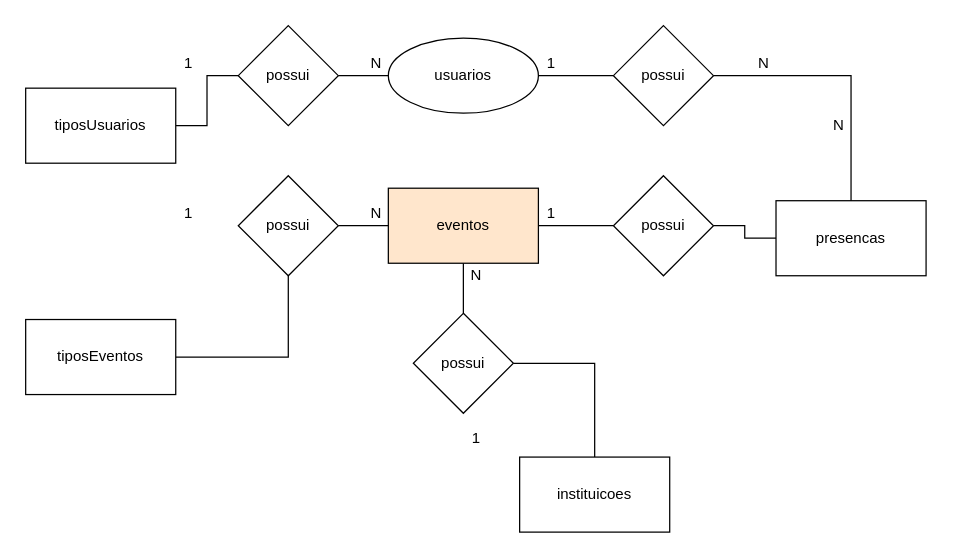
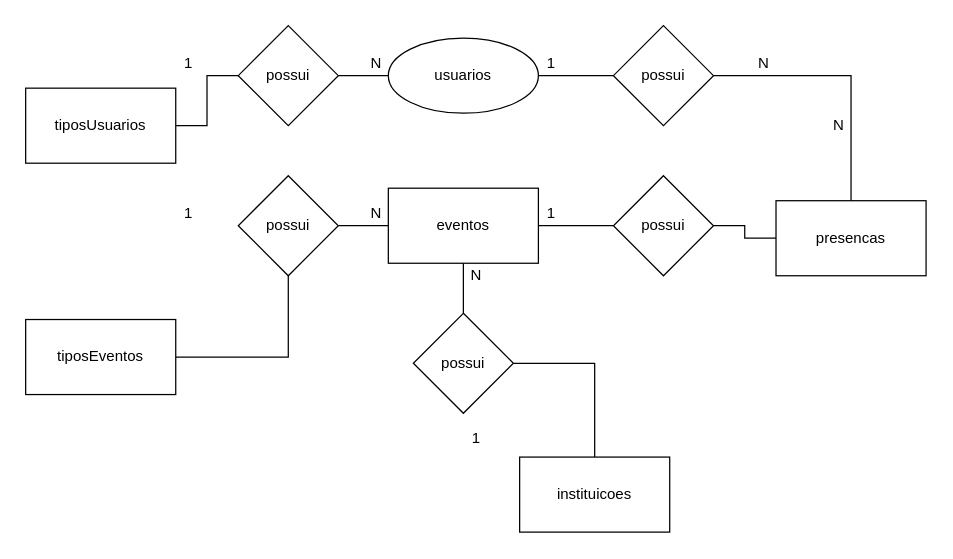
(463, 226) -> (463, 226)
